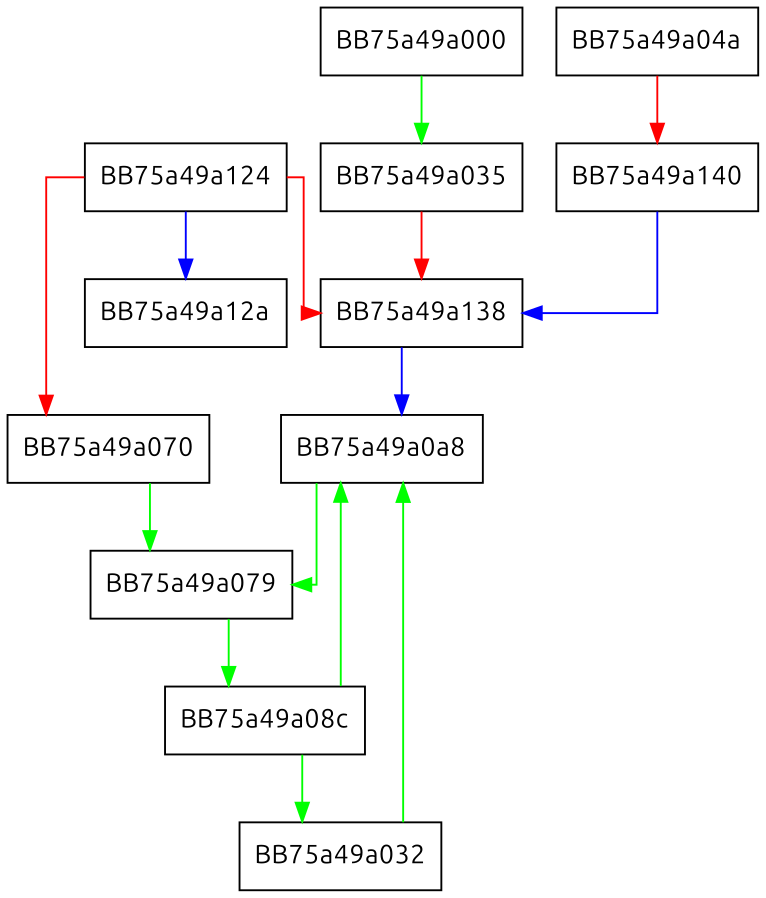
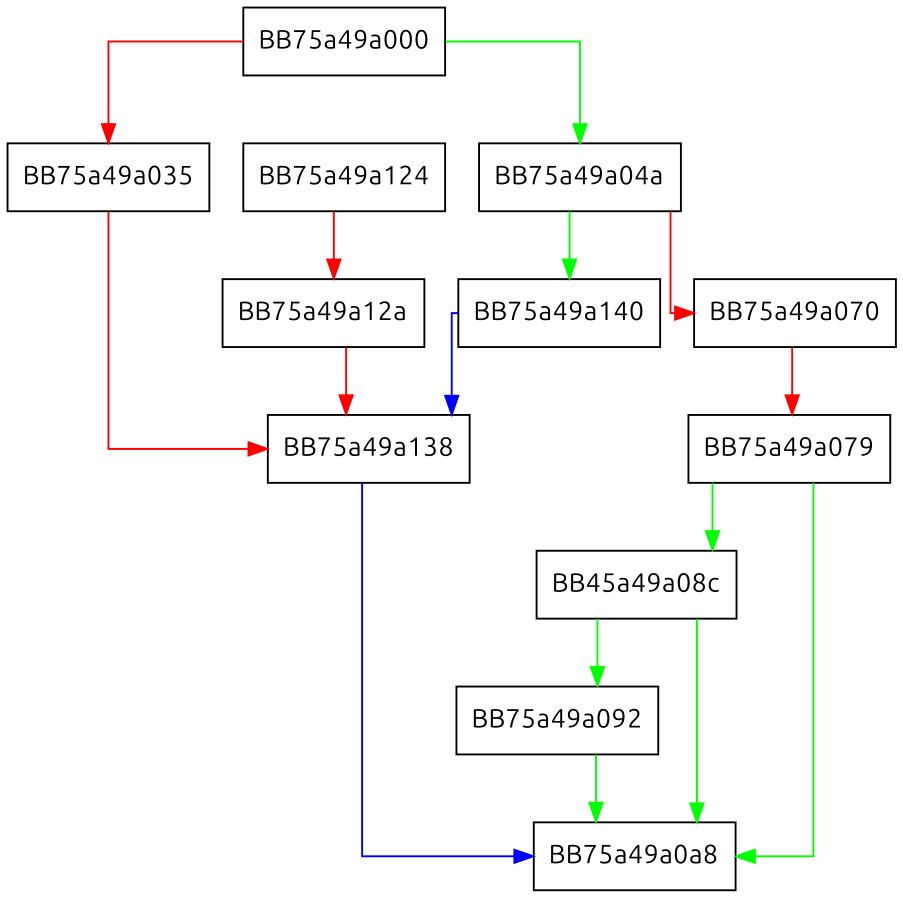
none -> (554, 41)
(422, 100) -> (134, 41)
(657, 100) -> (570, 236)
(186, 236) -> (334, 236)
(304, 238) -> (346, 371)
(46, 267) -> (671, 265)
(150, 507) -> (792, 371)
(317, 537) -> (813, 699)
(265, 720) -> (637, 585)
(340, 856) -> (557, 720)
